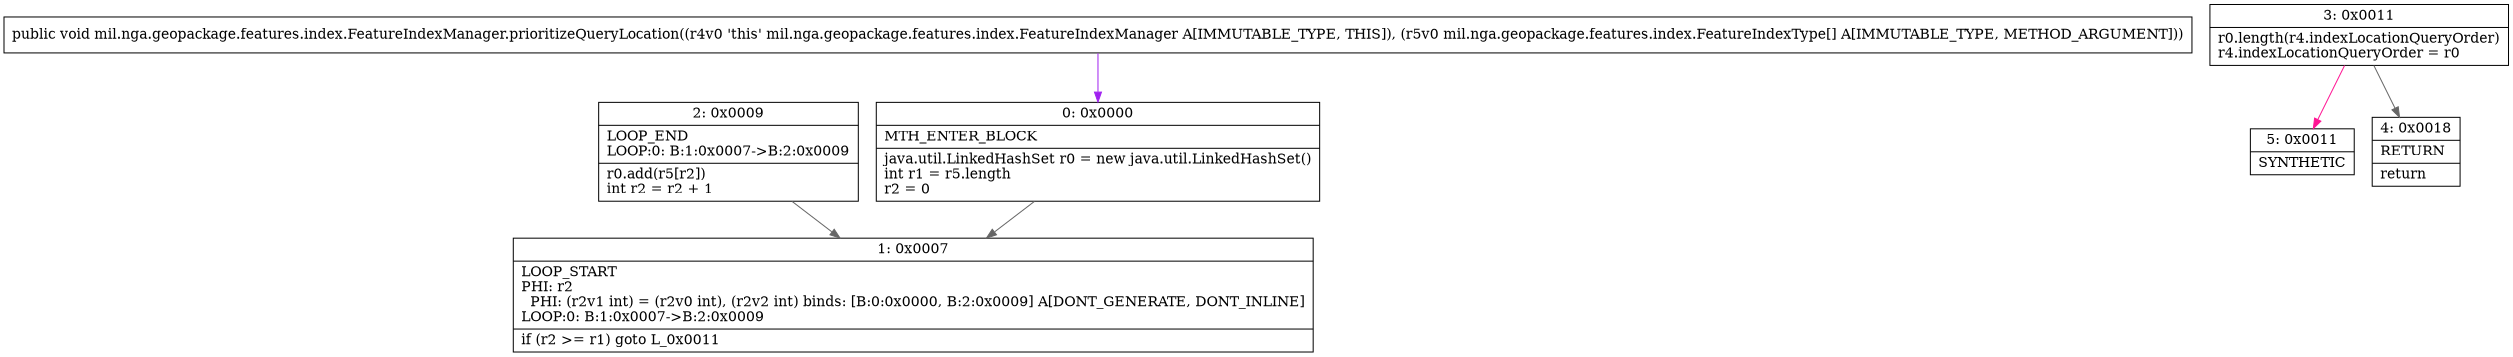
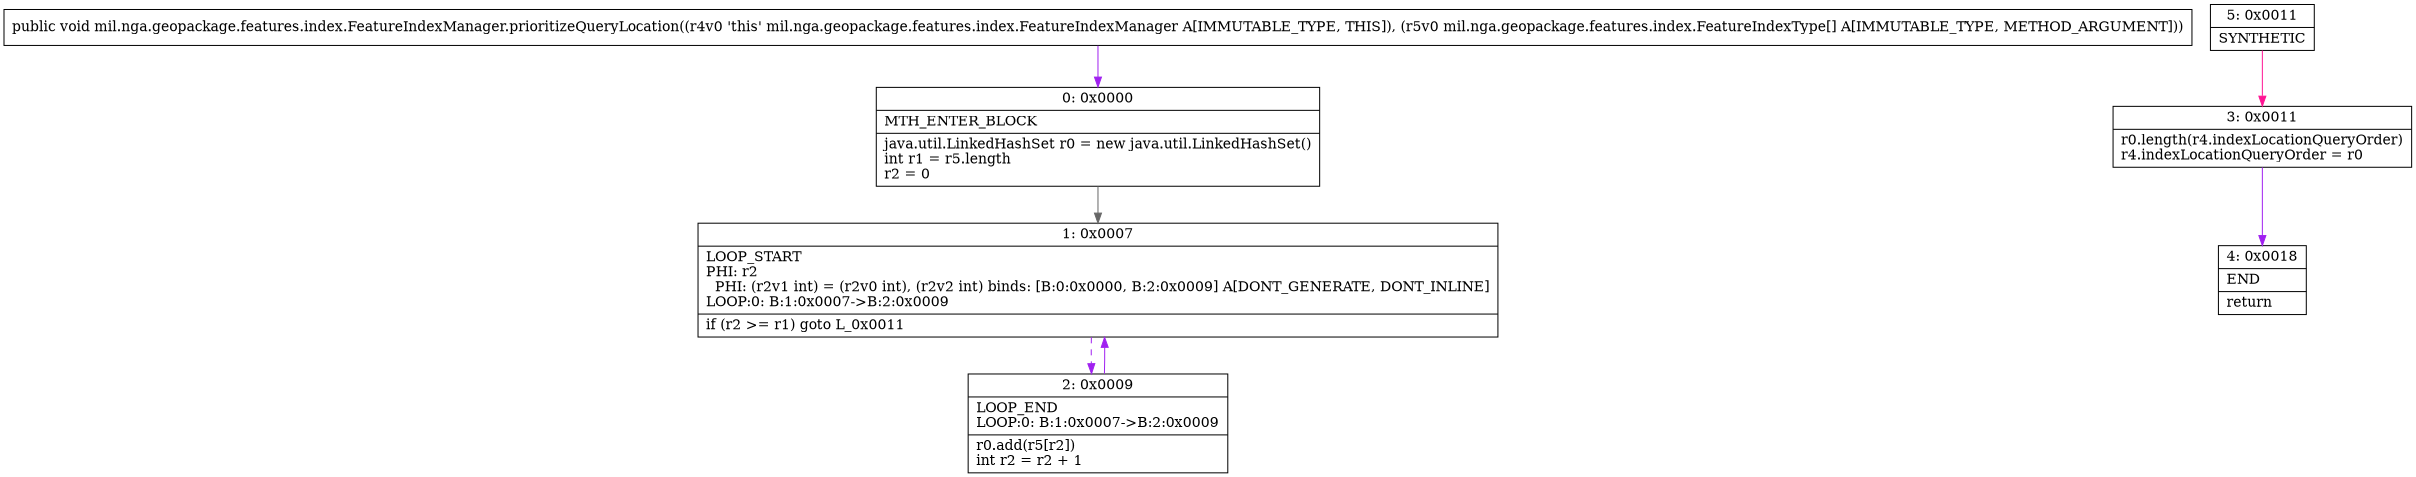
(2384, 87) -> (2262, 201)
(2331, 92) -> (2262, 73)
(2413, 151) -> (2243, 280)
(812, 217) -> (1105, 361)
none -> (1091, 350)
